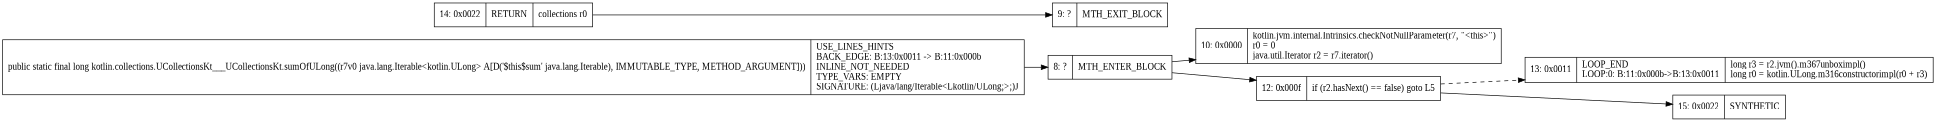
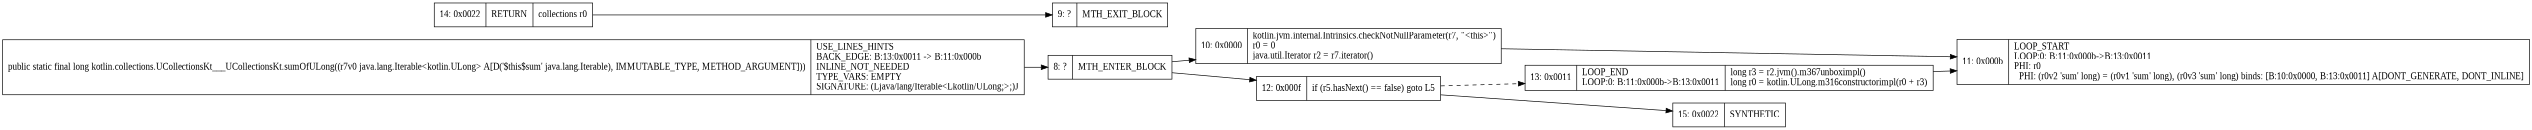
none -> (2243, 62)
(1374, 88) -> (1374, 88)
